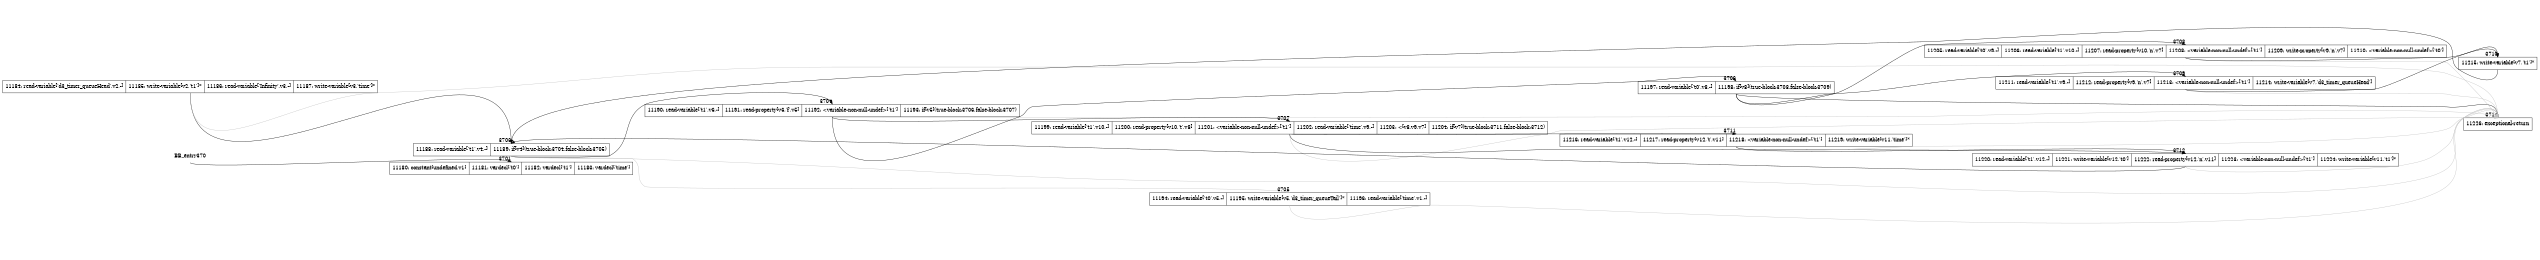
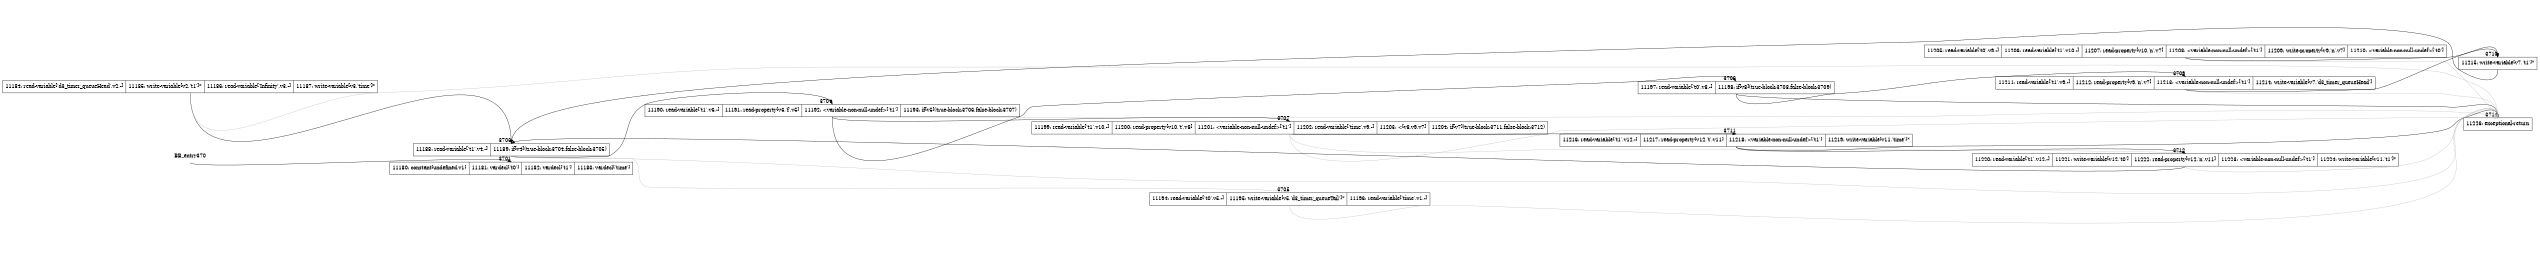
(1950, 44) -> none
(2120, 145) -> (2120, 145)
(1734, 150) -> (1734, 150)
